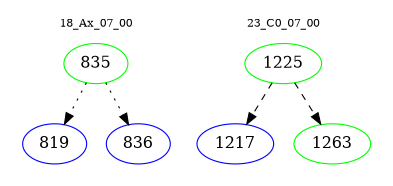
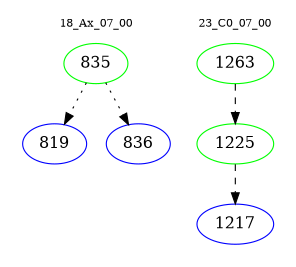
(305, 99) -> (235, 98)
